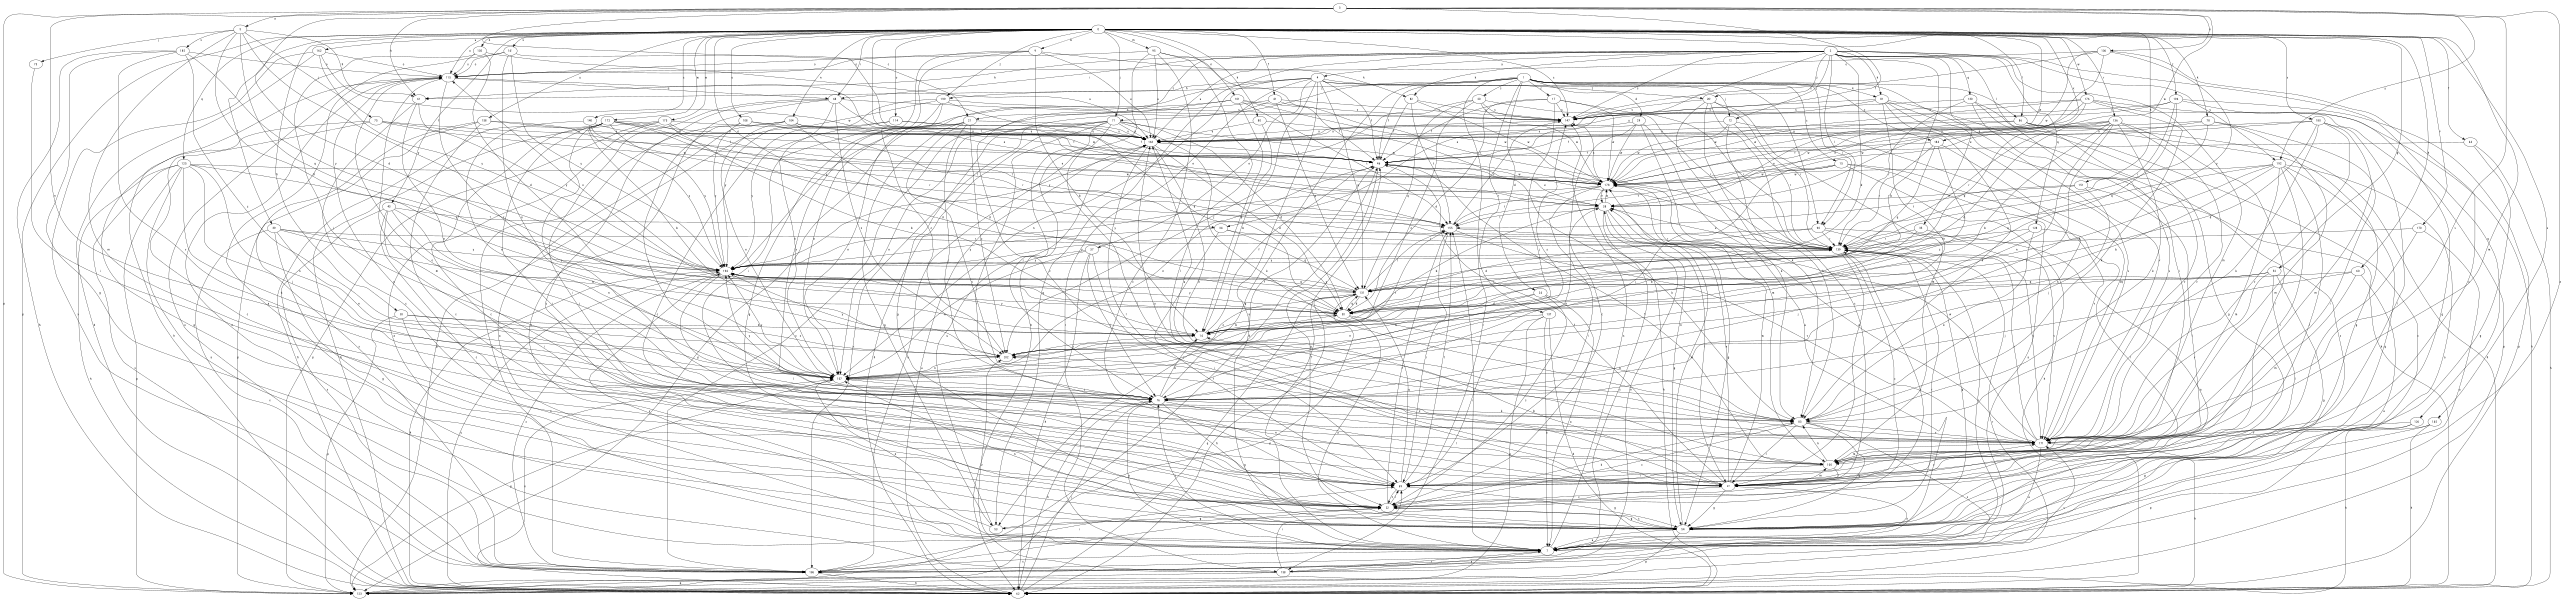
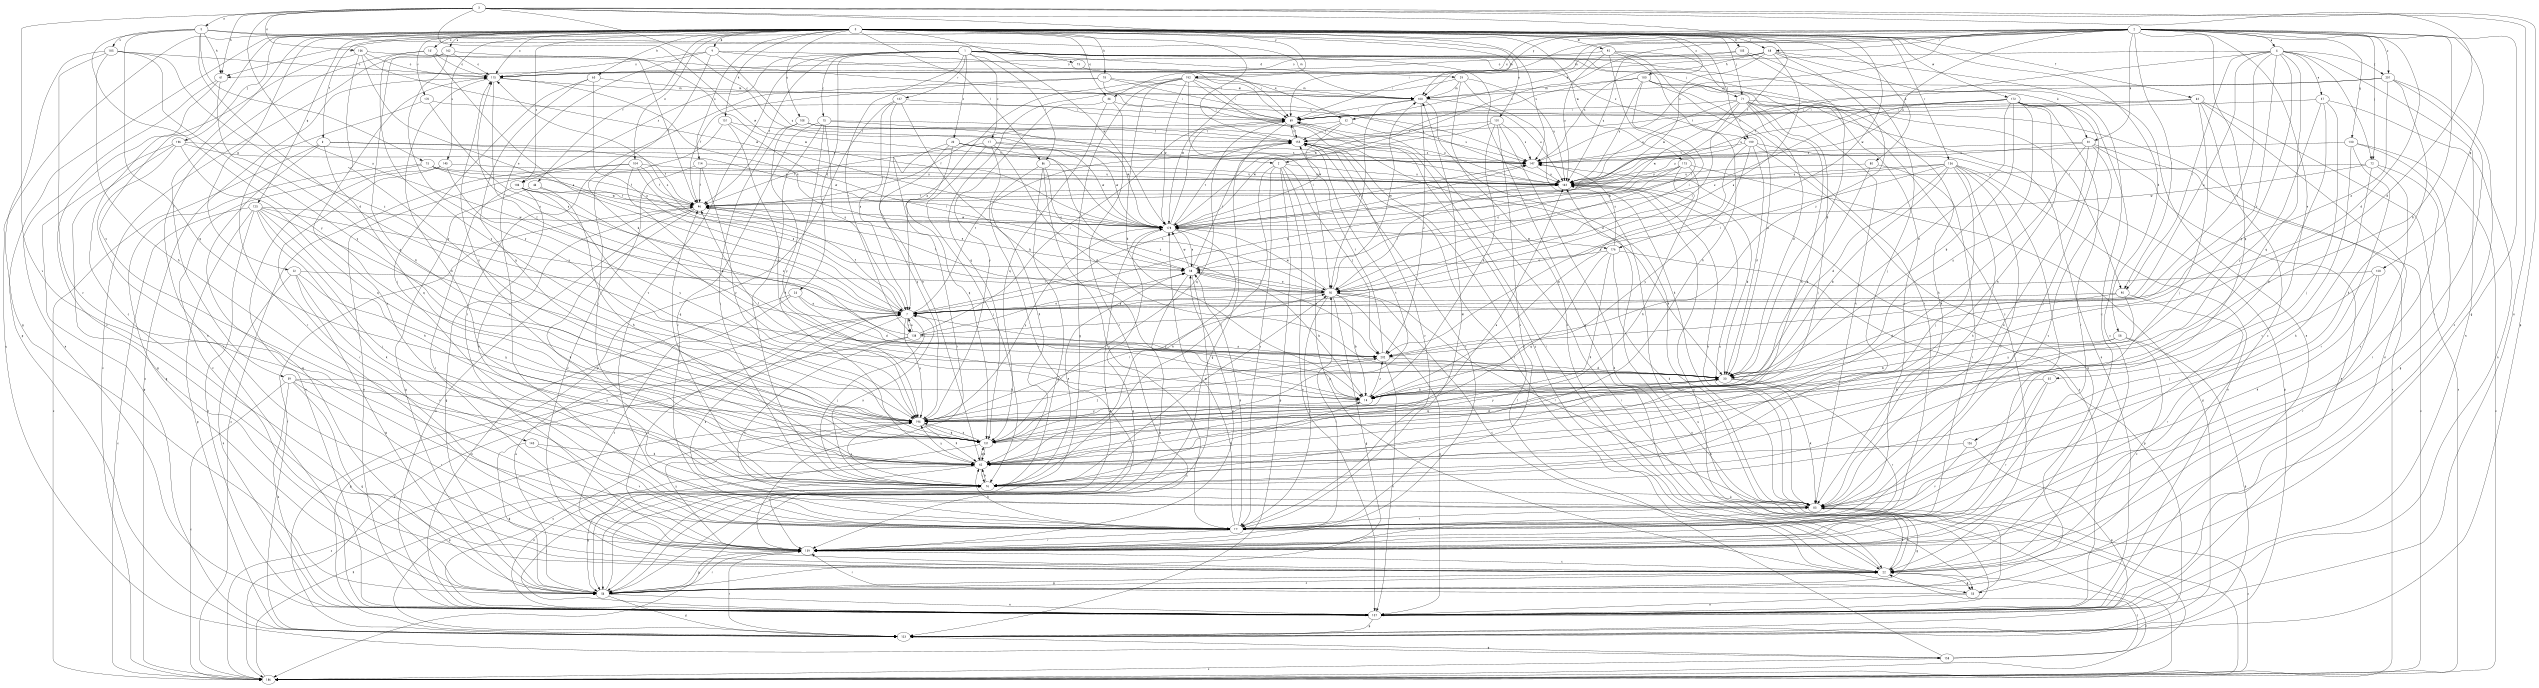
(659, 90) -> (1323, 68)
(1841, 122) -> (1390, 233)
(1844, 200) -> (972, 350)
(2012, 267) -> none
(1632, 310) -> none
(238, 334) -> (1424, 648)
(744, 381) -> (2035, 319)
